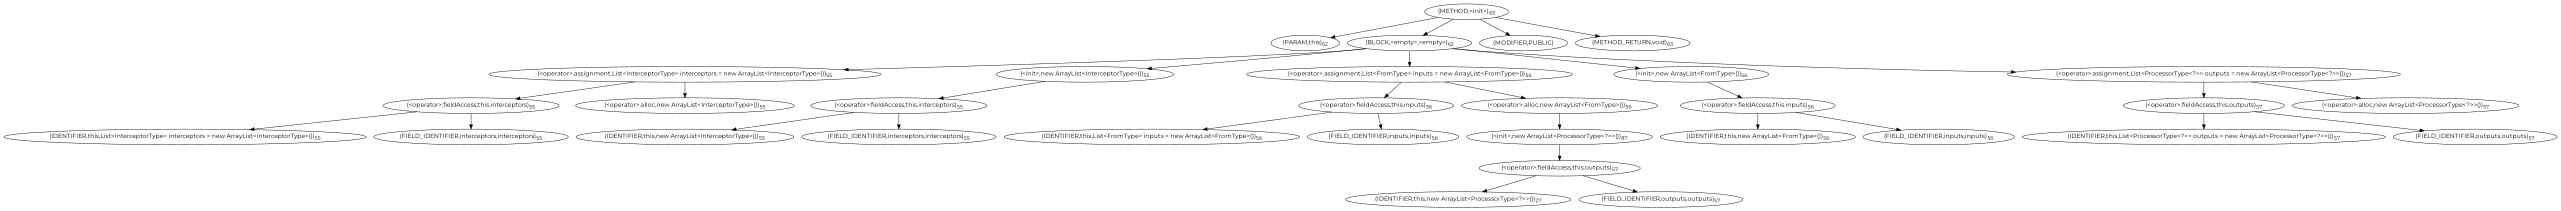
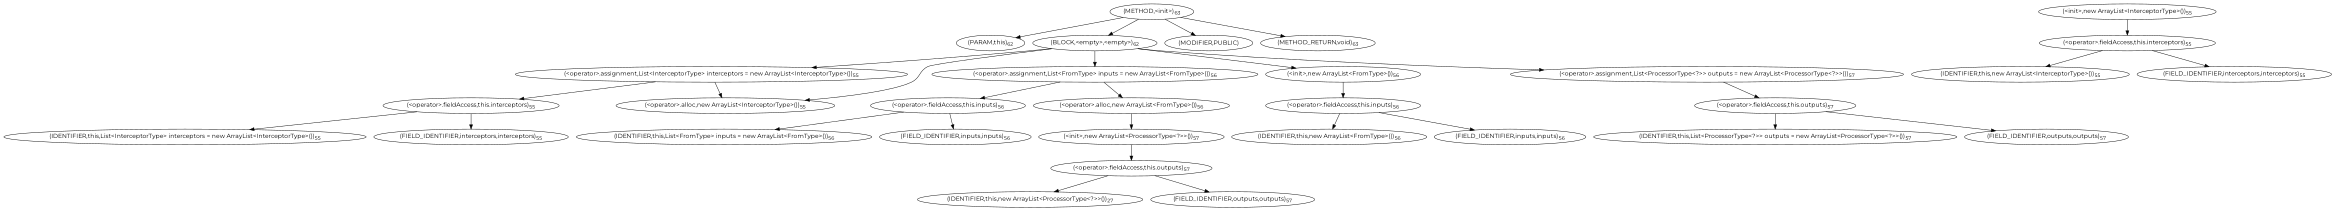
(1259, 59) -> (927, 67)
(2406, 106) -> none
(1624, 136) -> (1196, 136)
